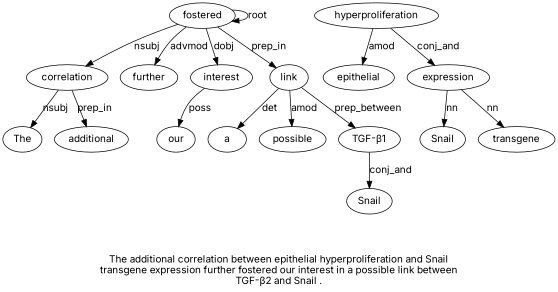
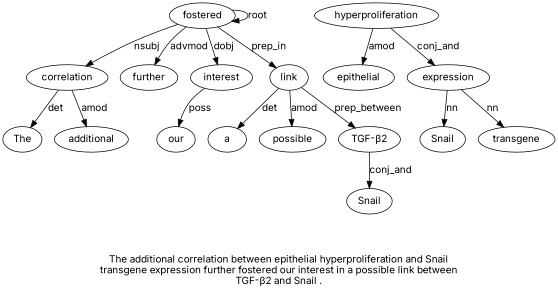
(56, 108) -> (56, 108)
(95, 108) -> (95, 108)
(369, 139) -> (369, 139)
